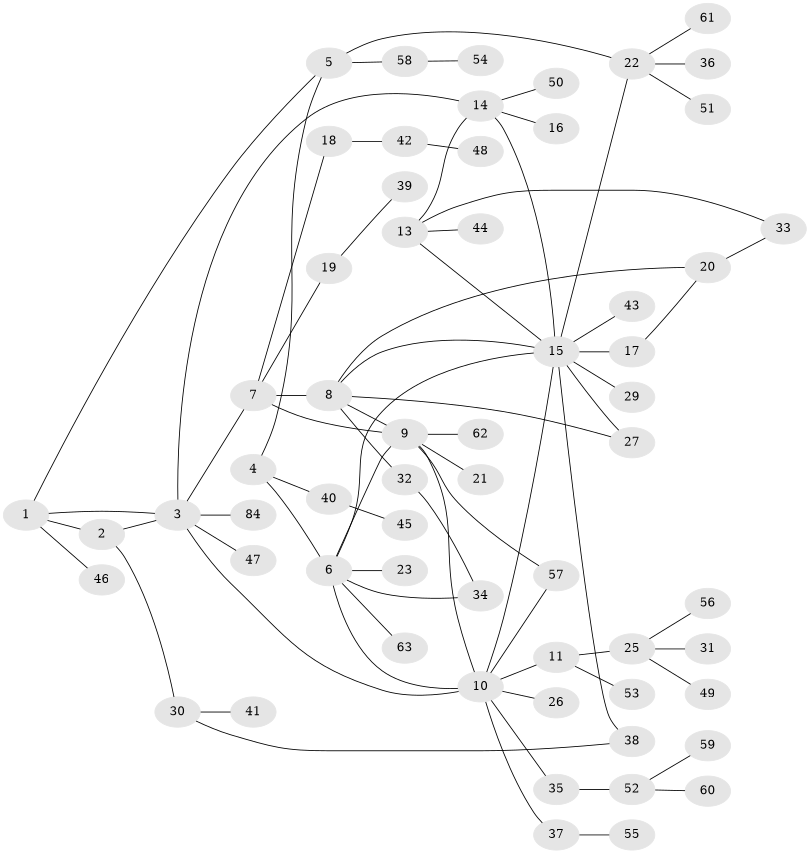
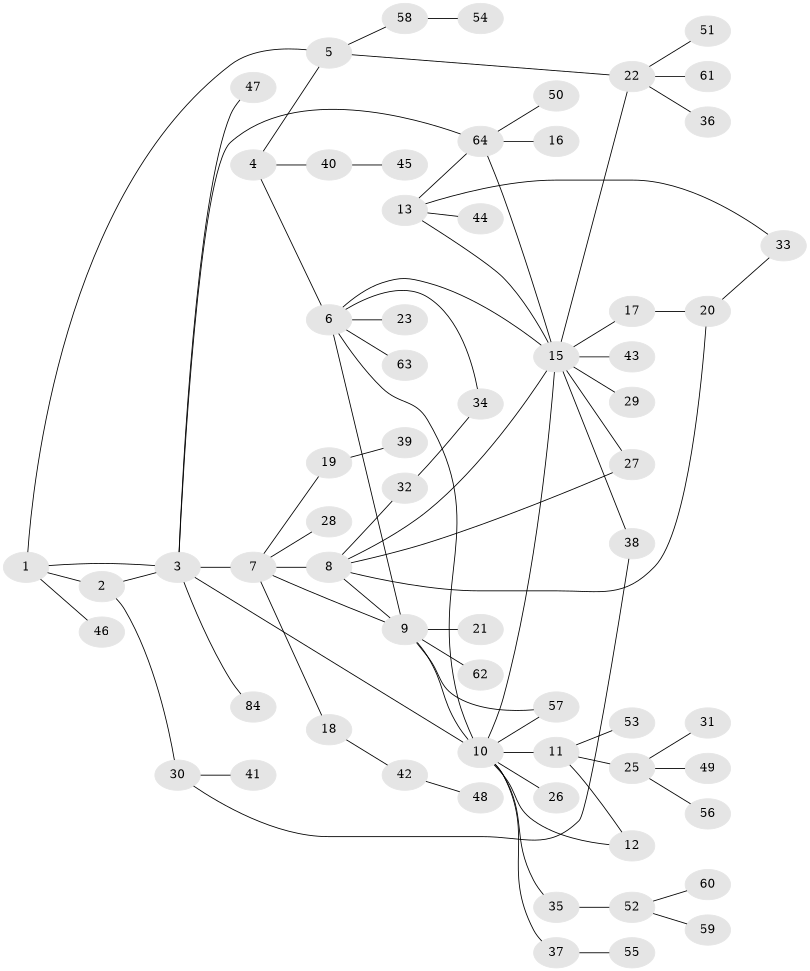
(481, 106) -> (481, 141)
none -> (329, 522)
none -> (632, 846)
